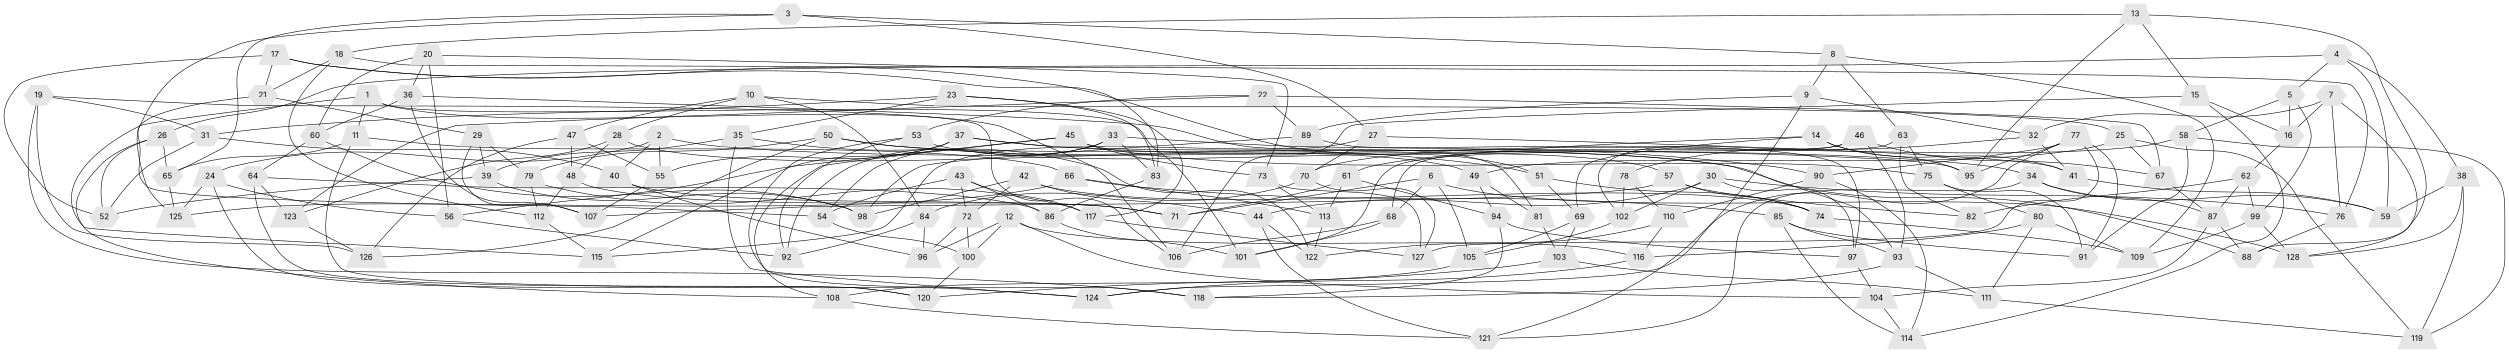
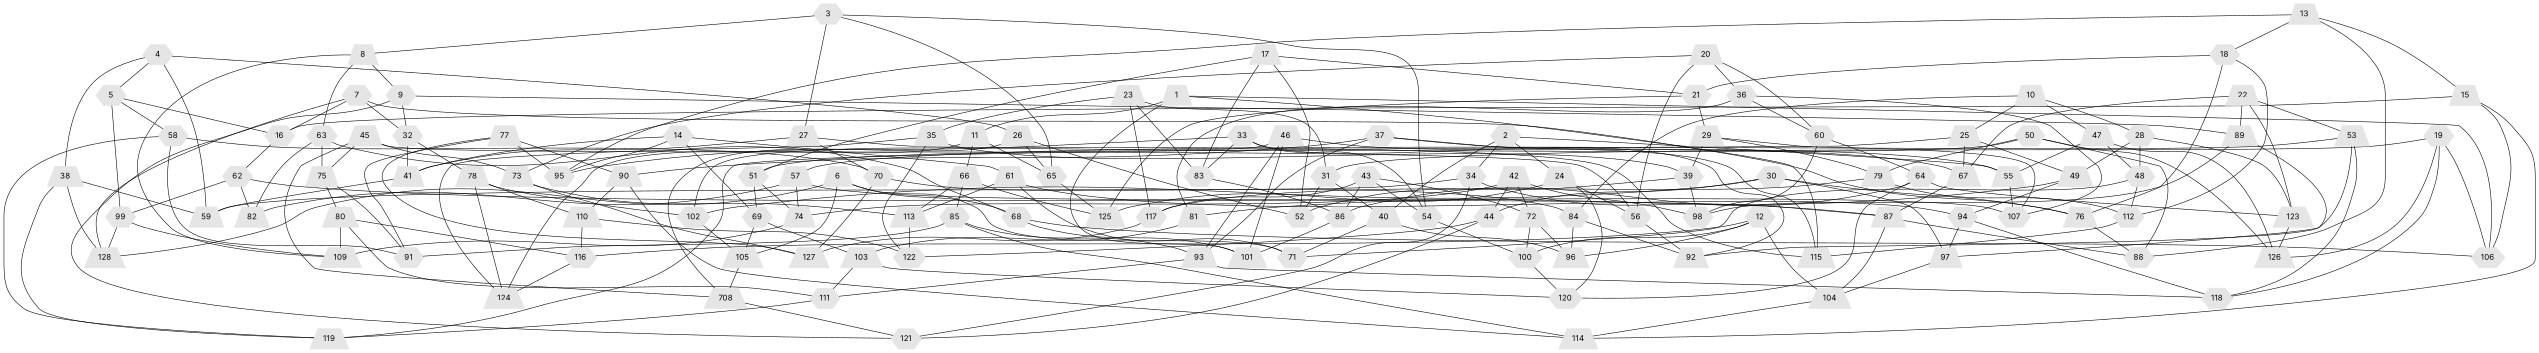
(1604, 276) -> (488, 237)
(833, 298) -> (726, 298)
